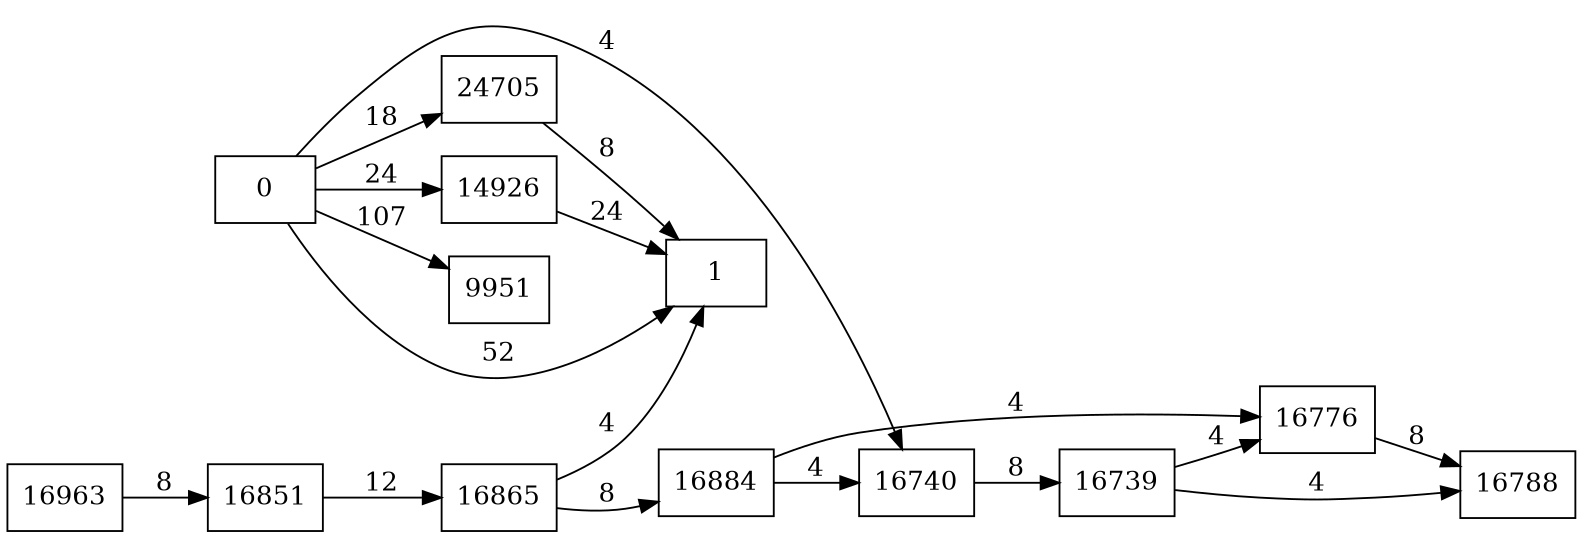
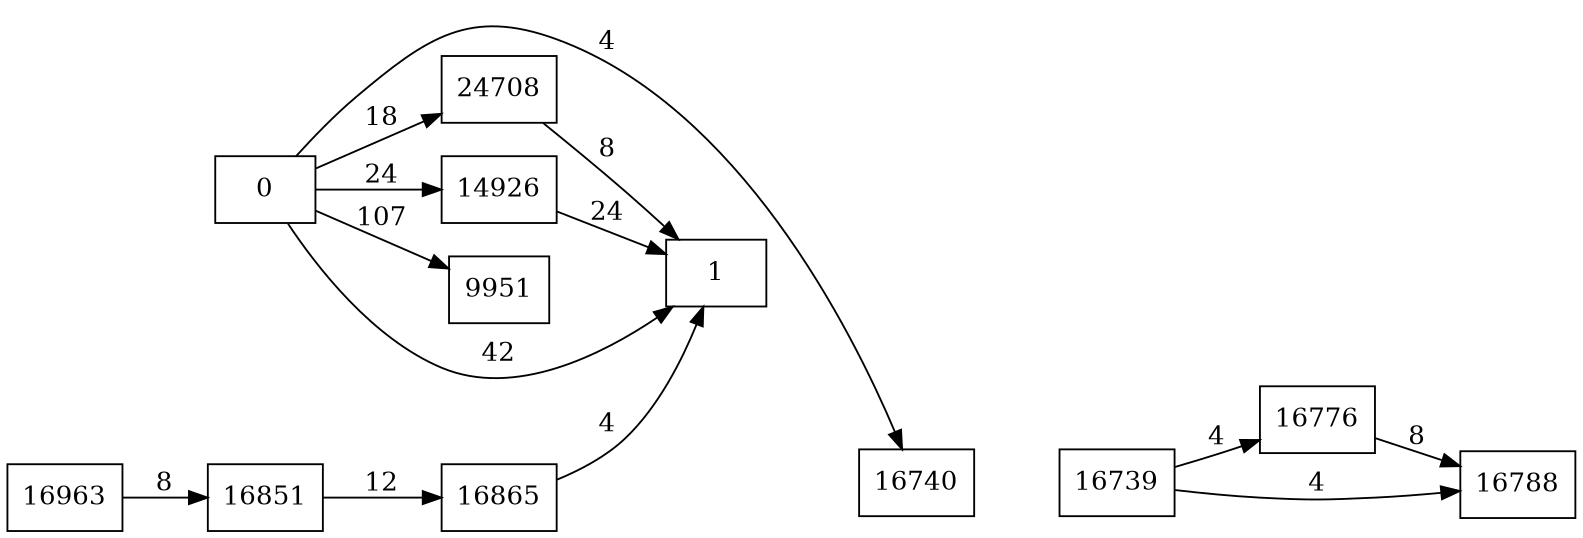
(499, 89) -> (499, 89)
(499, 354) -> (499, 354)
(716, 483) -> none
(1007, 483) -> none
